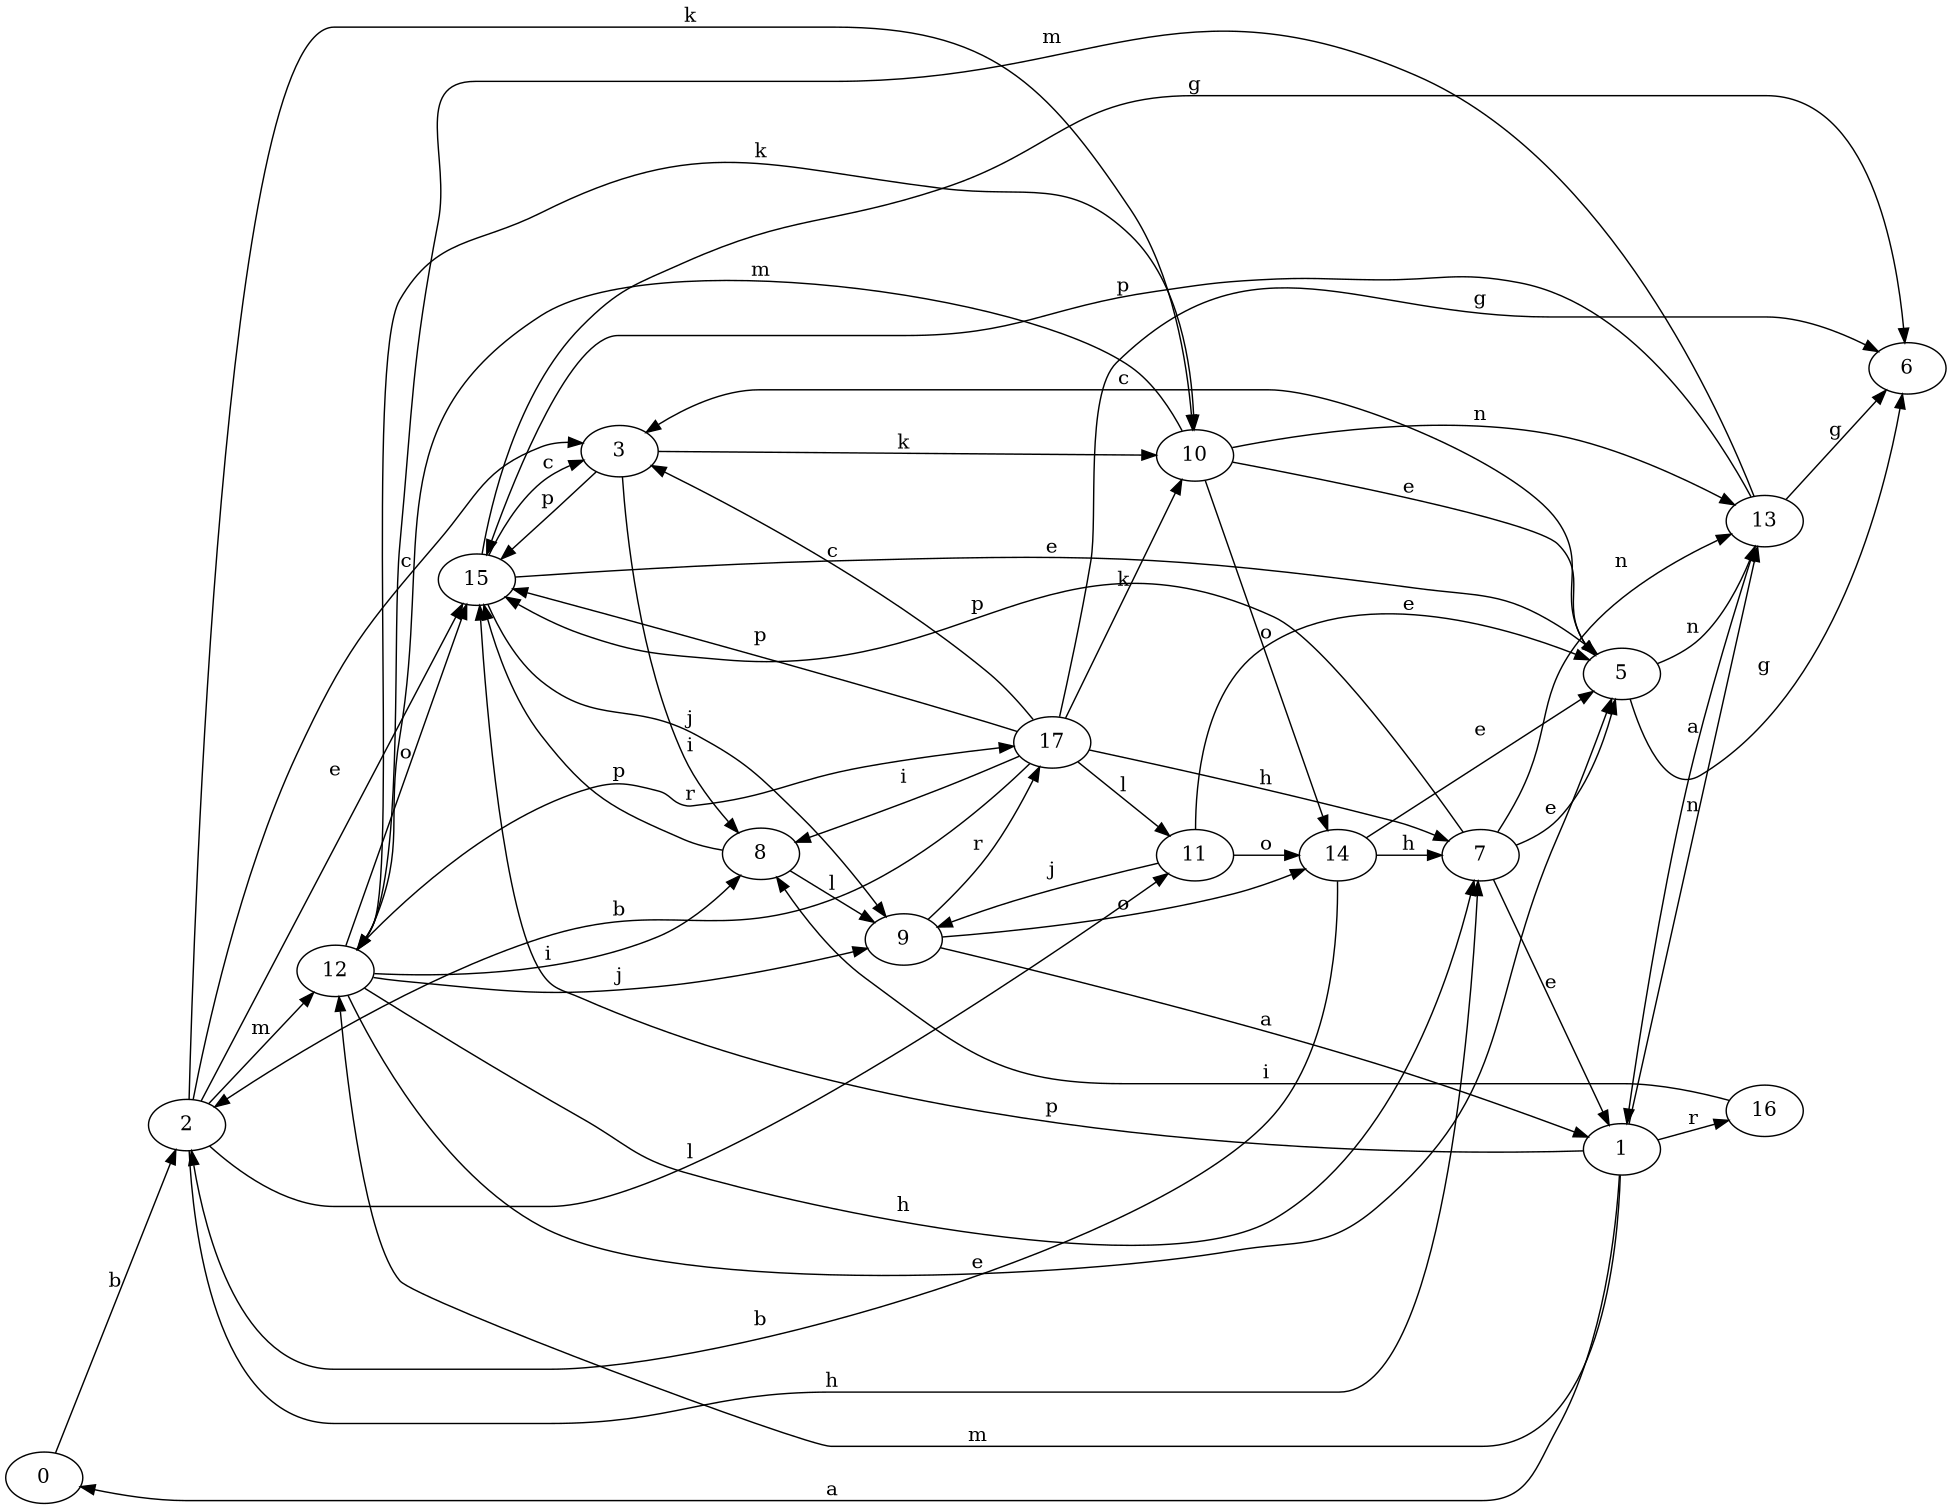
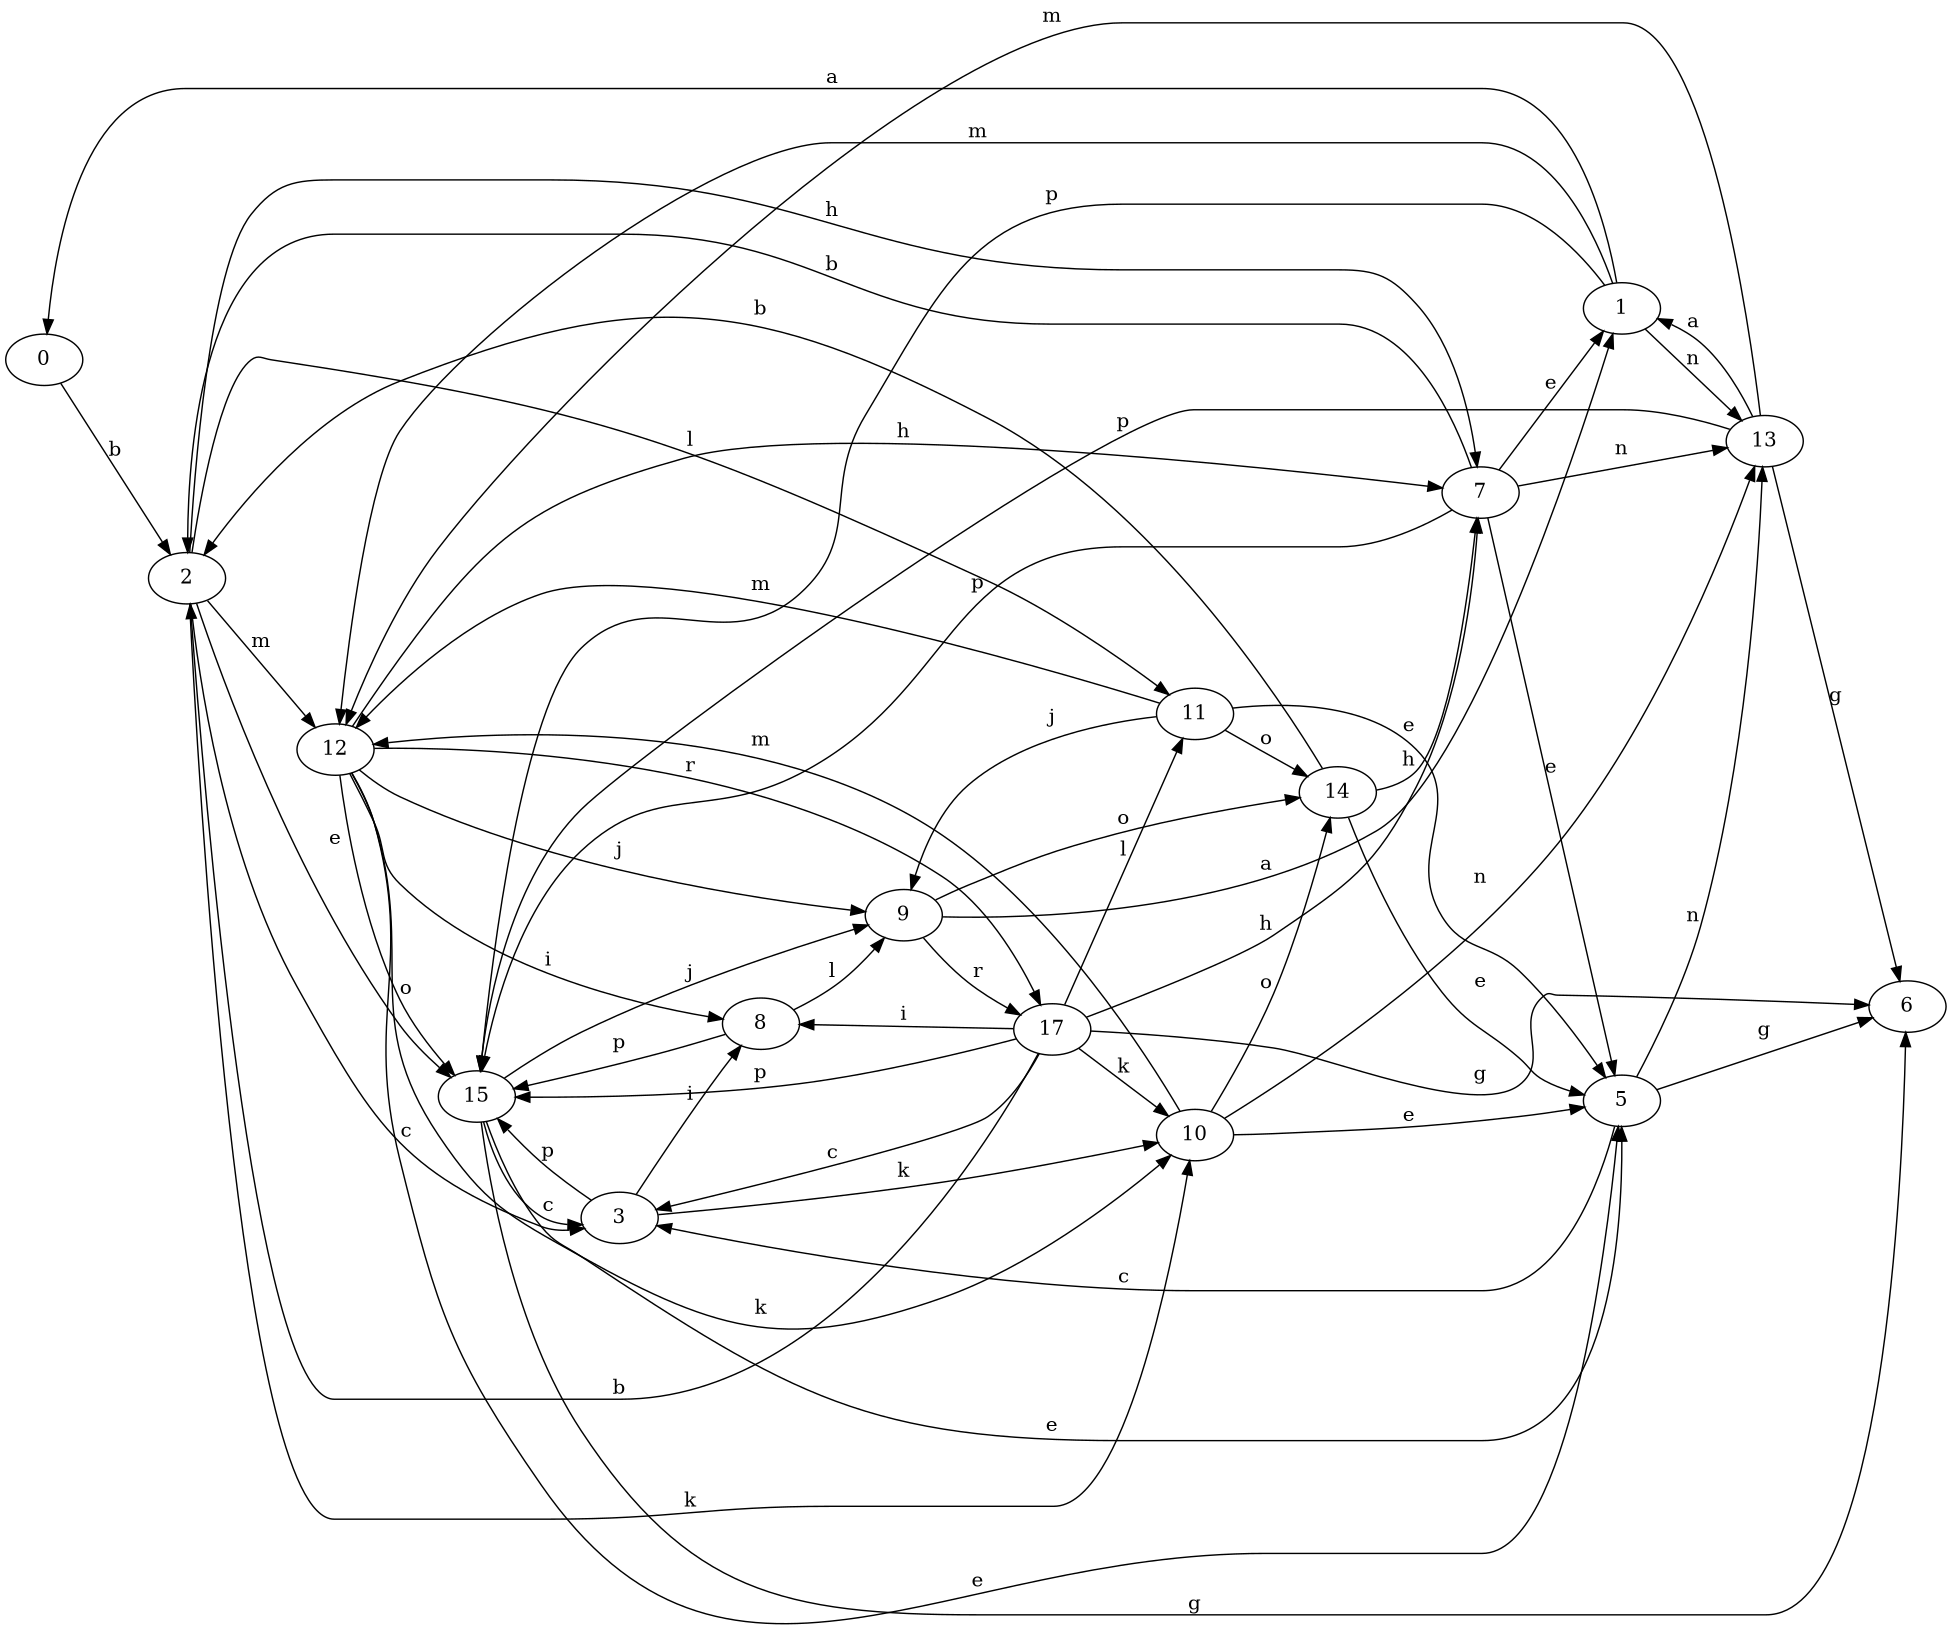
none -> (759, 253)
none -> (748, 600)
(1765, 1111) -> none
